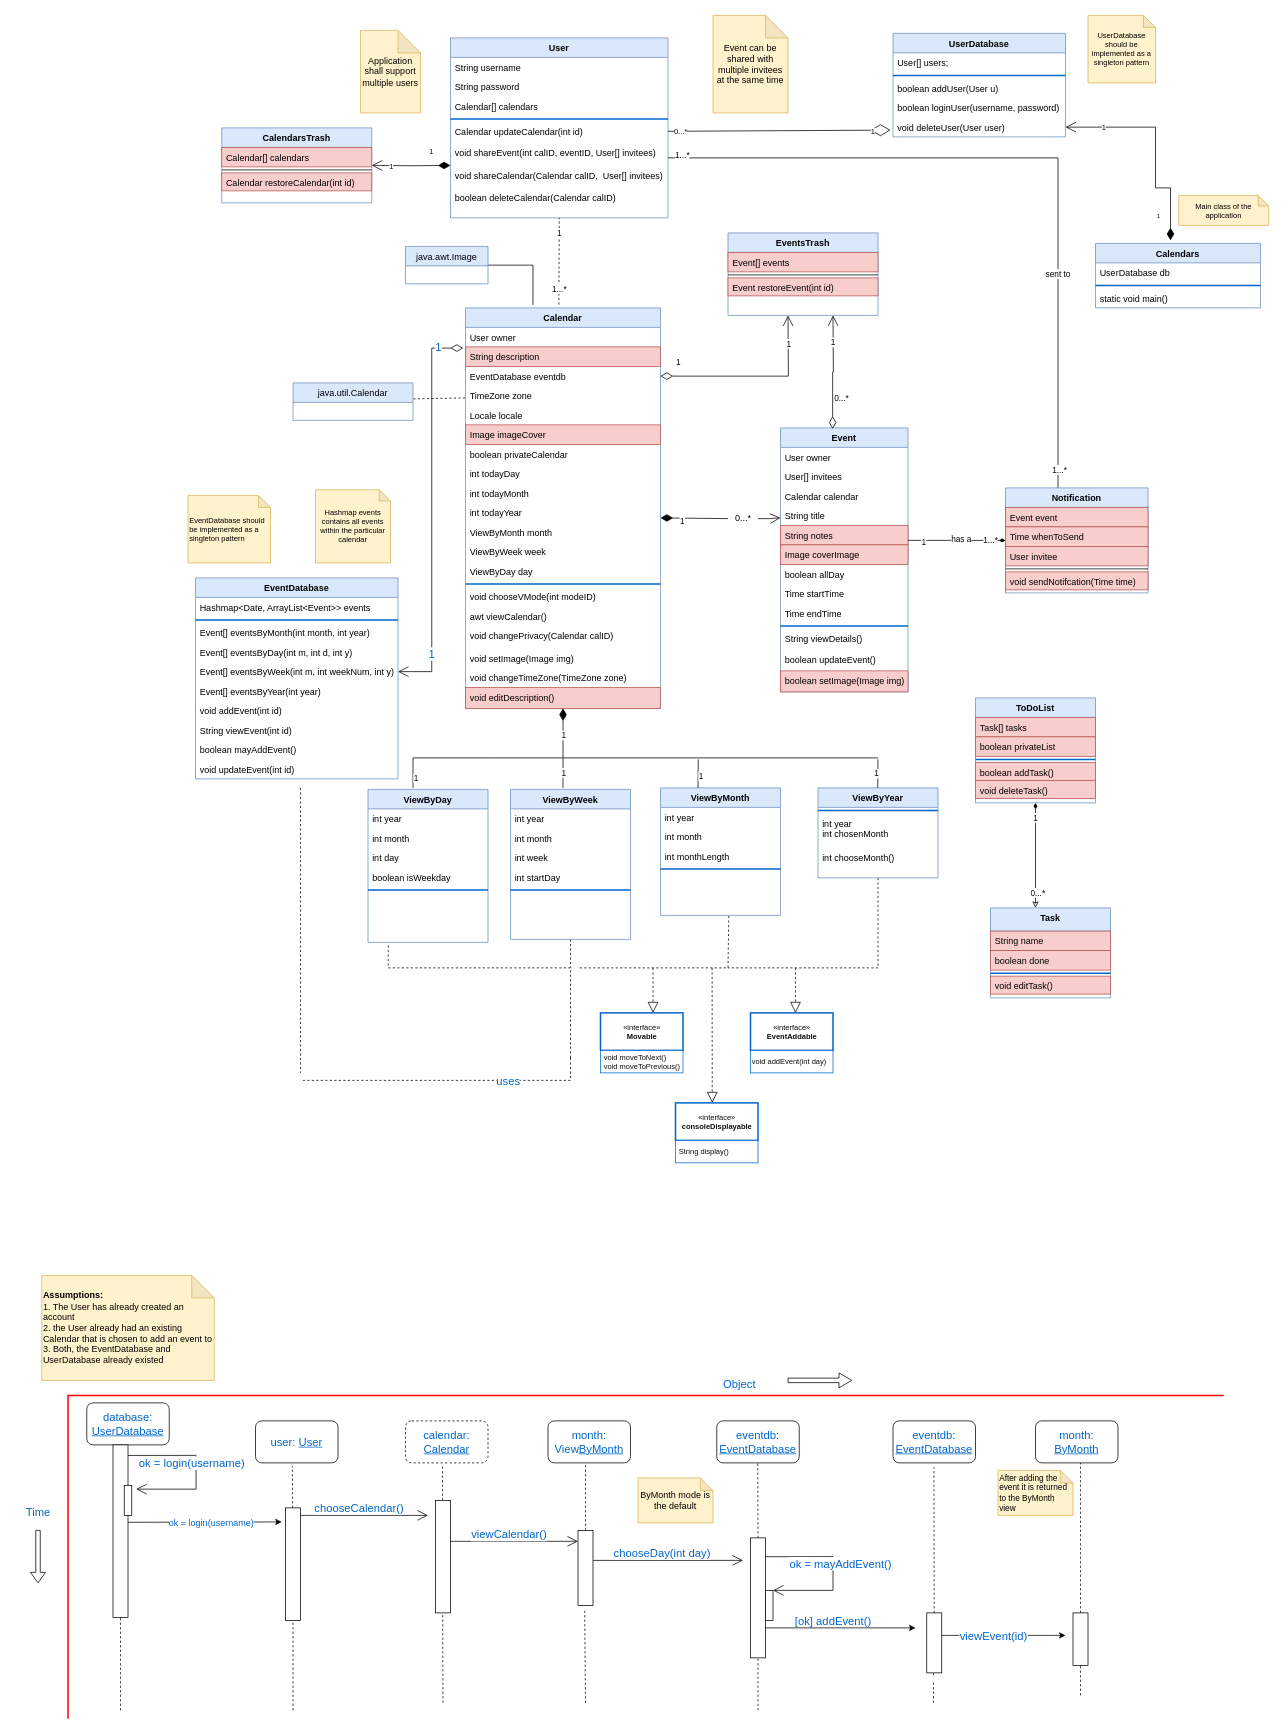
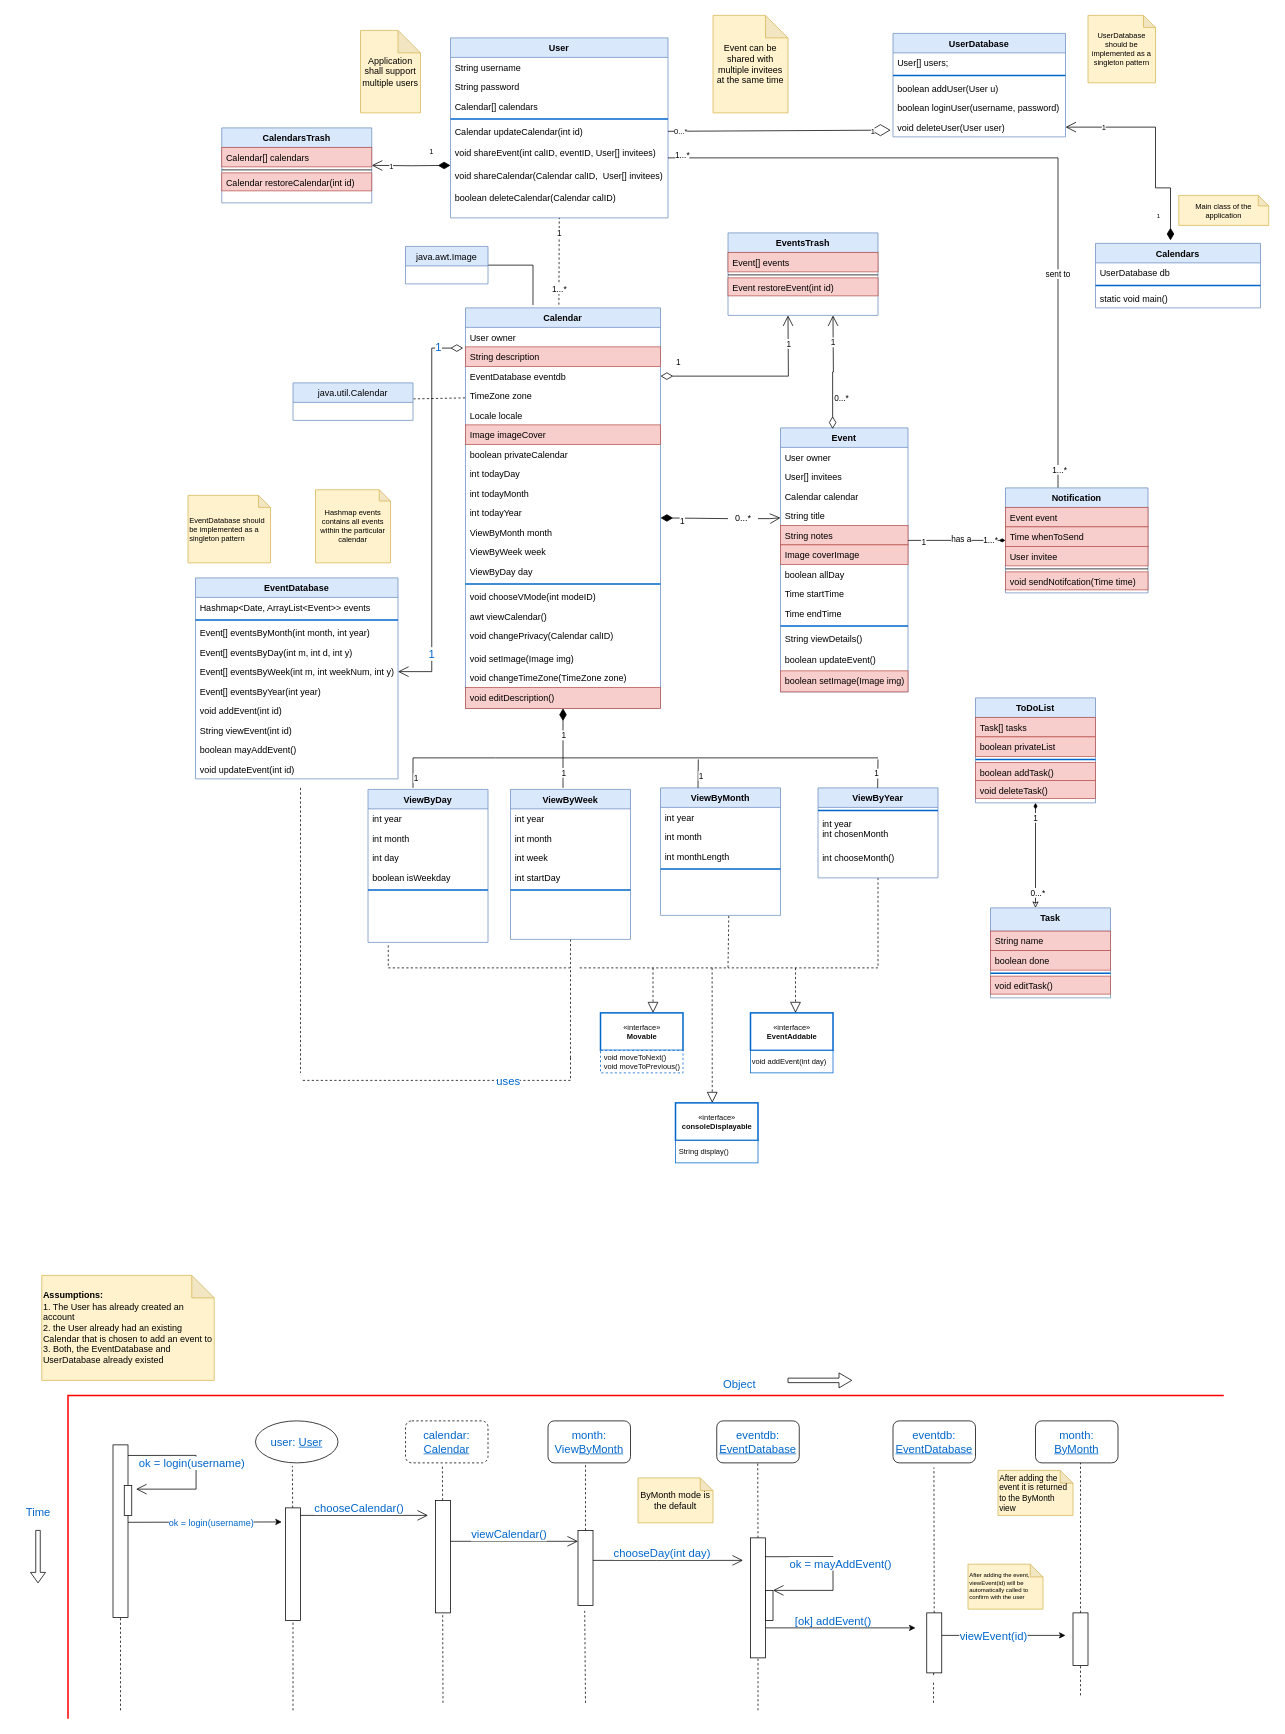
(642, 1062) -> (642, 1062)
(128, 1424) -> none
(297, 1442) -> (297, 1442)
none -> (1005, 1587)
